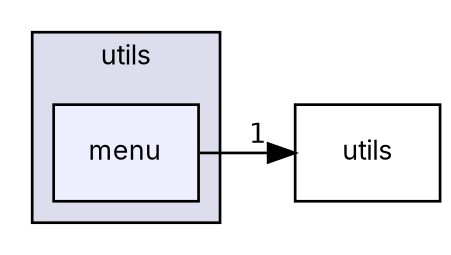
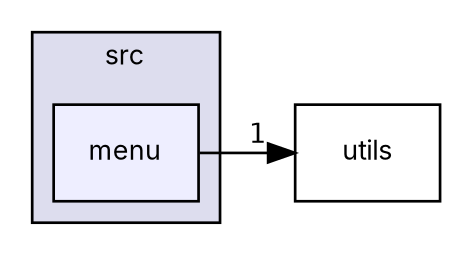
(126, 58) -> (126, 58)
